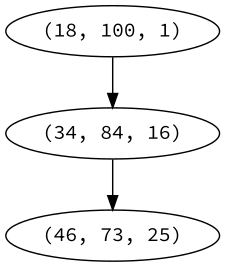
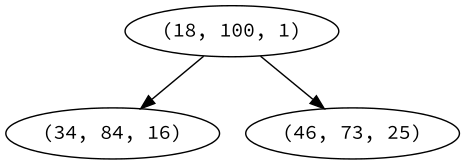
(113, 178) -> (287, 78)
